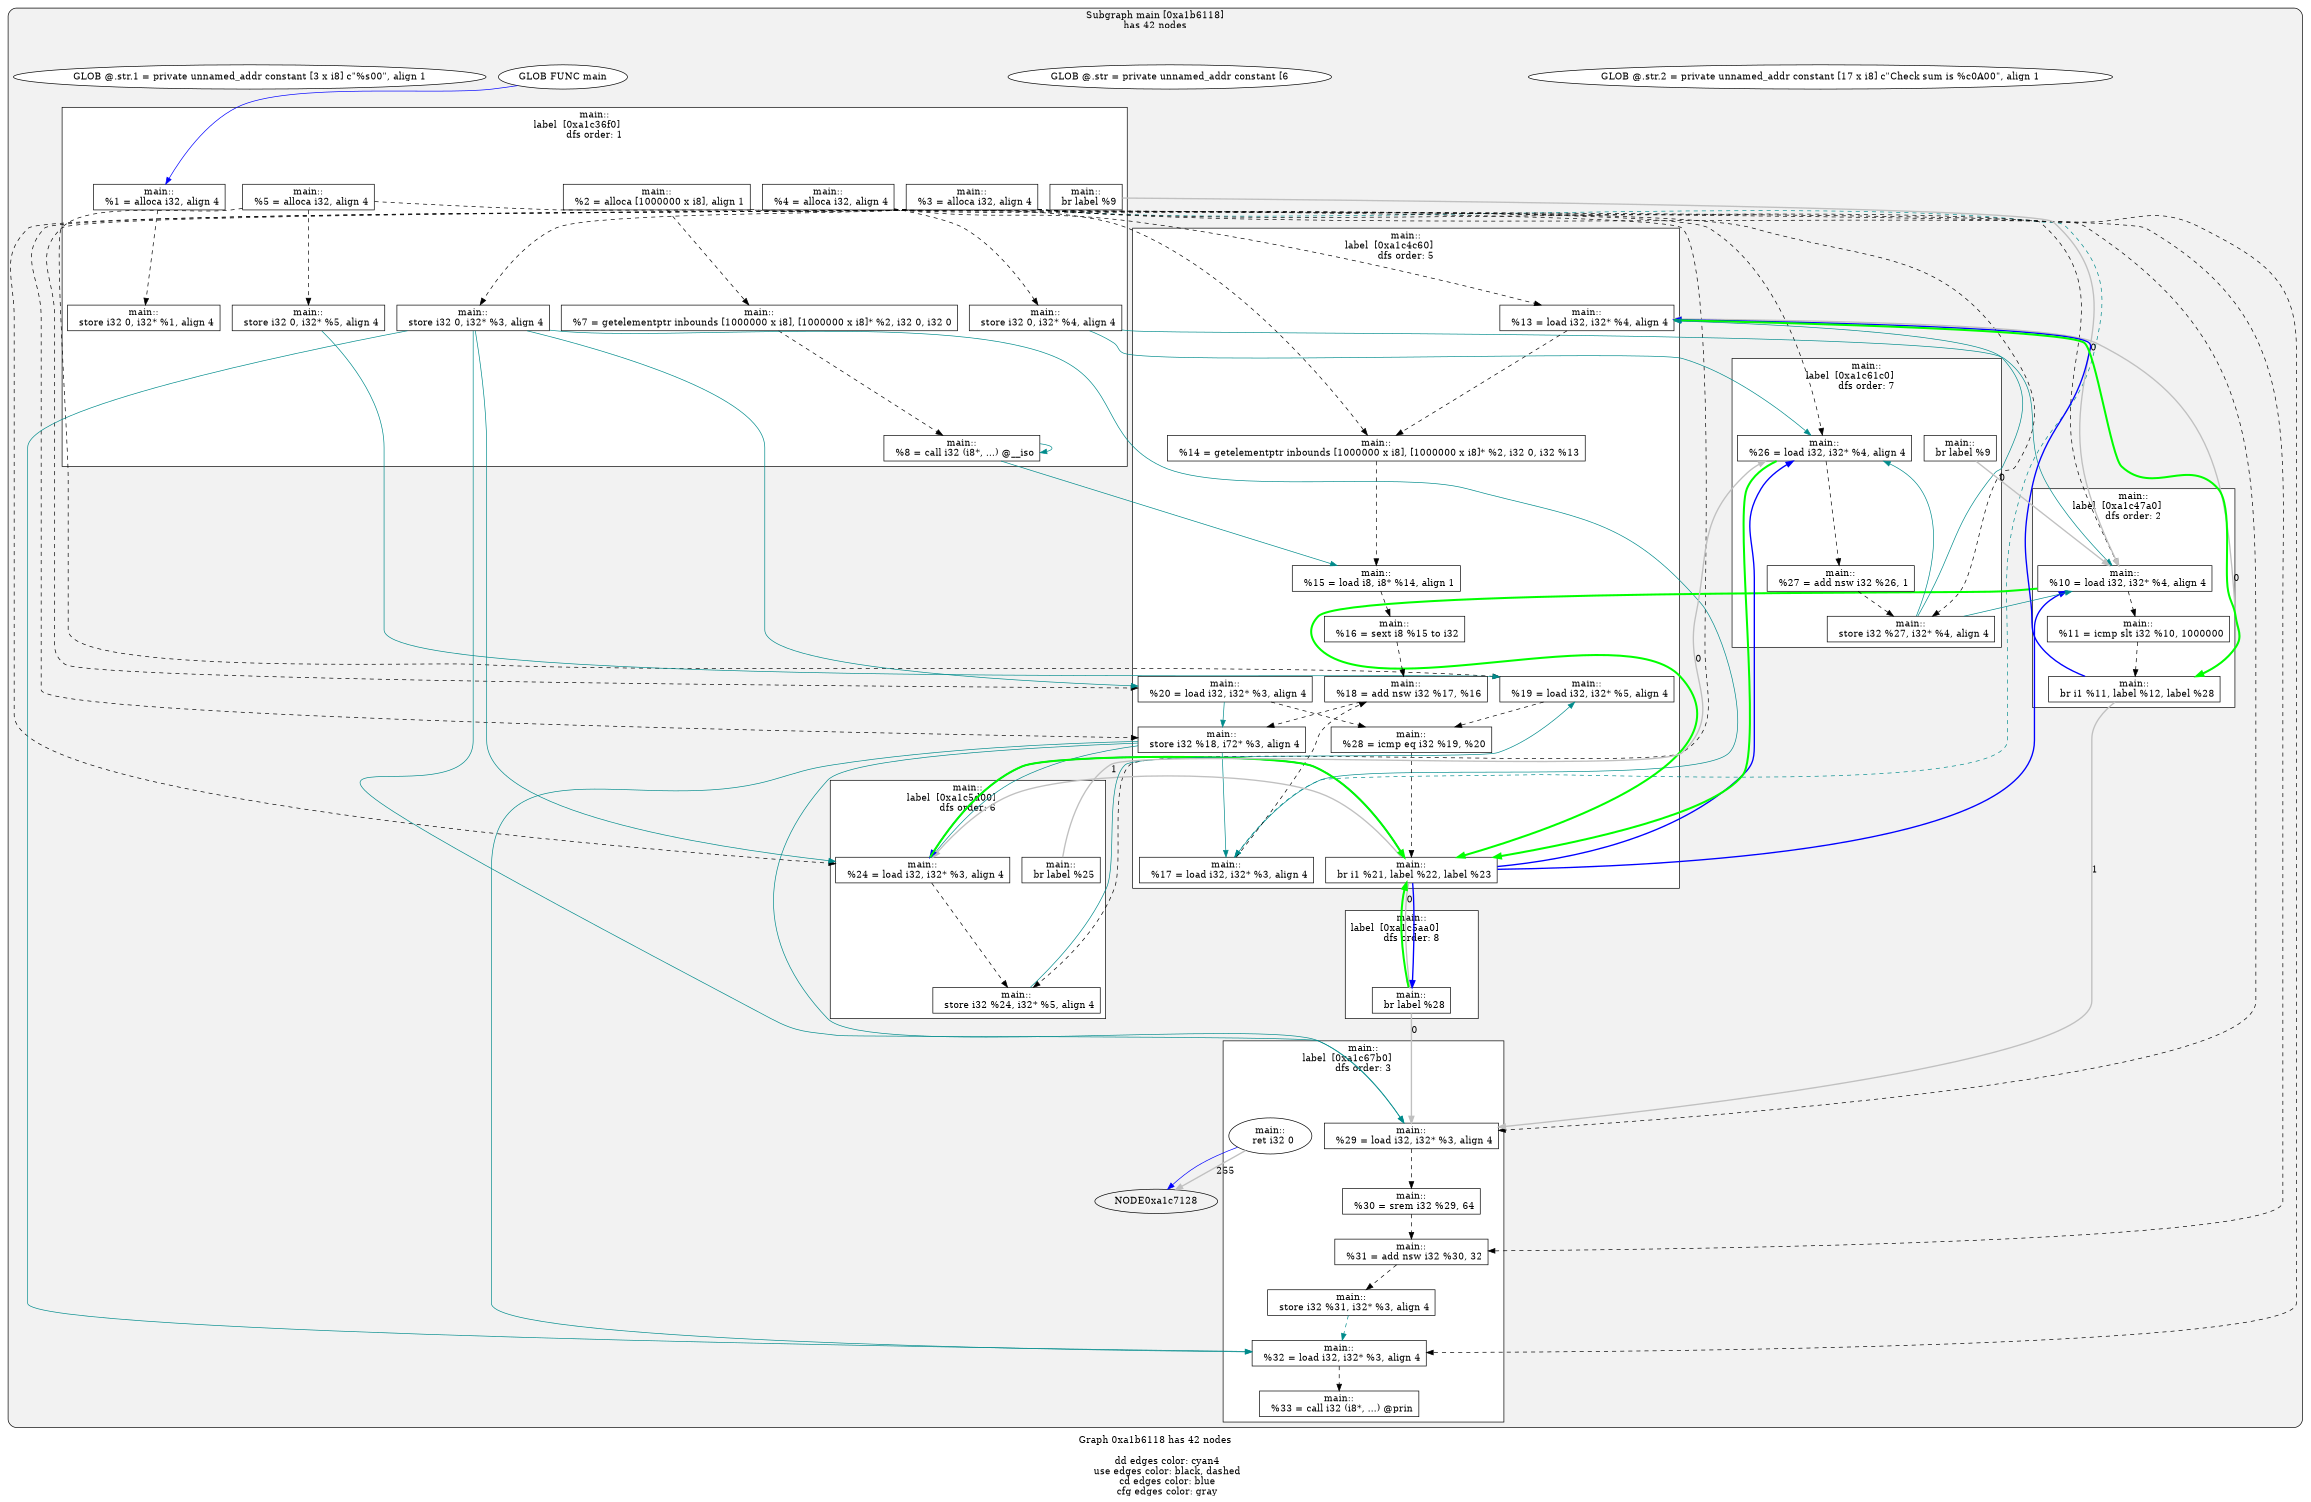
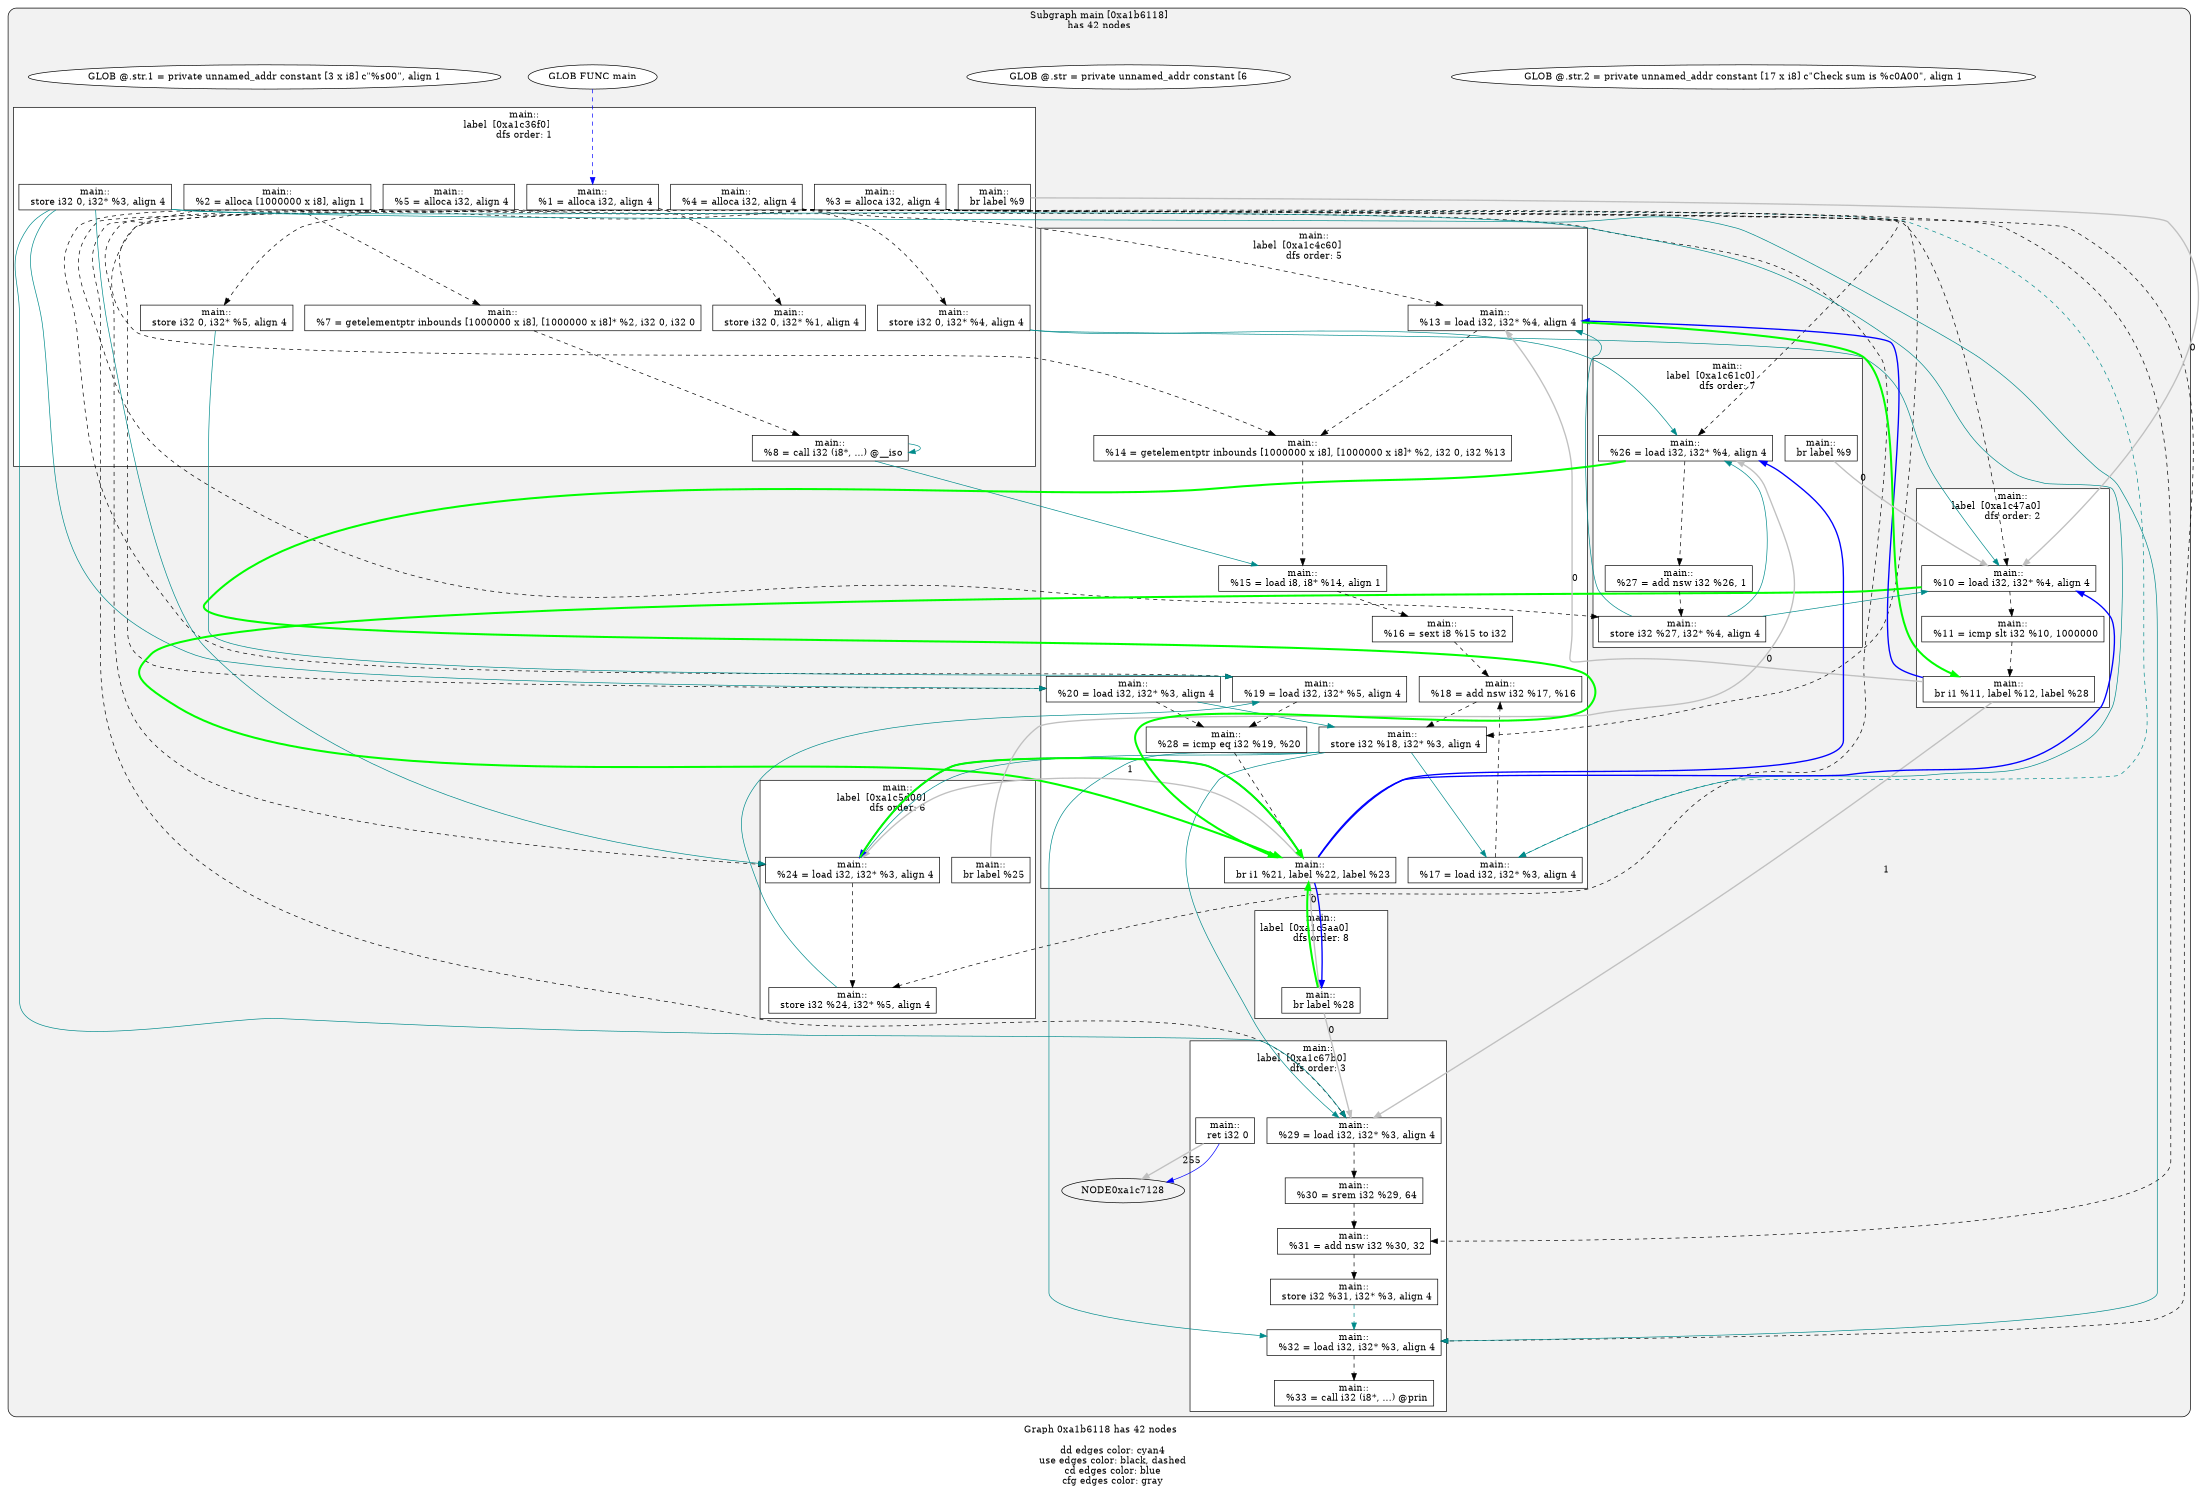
(327, 92) -> (593, 133)
(657, 217) -> none
(1222, 740) -> (1403, 740)
(1270, 1136) -> (1225, 1131)
